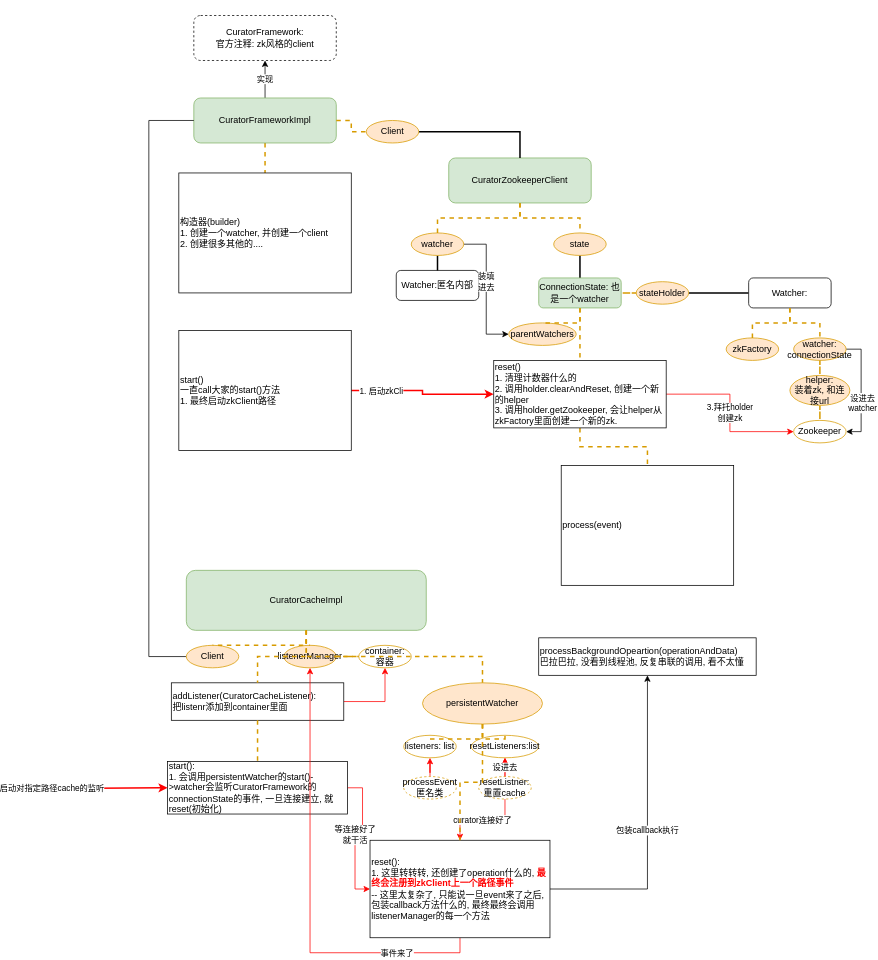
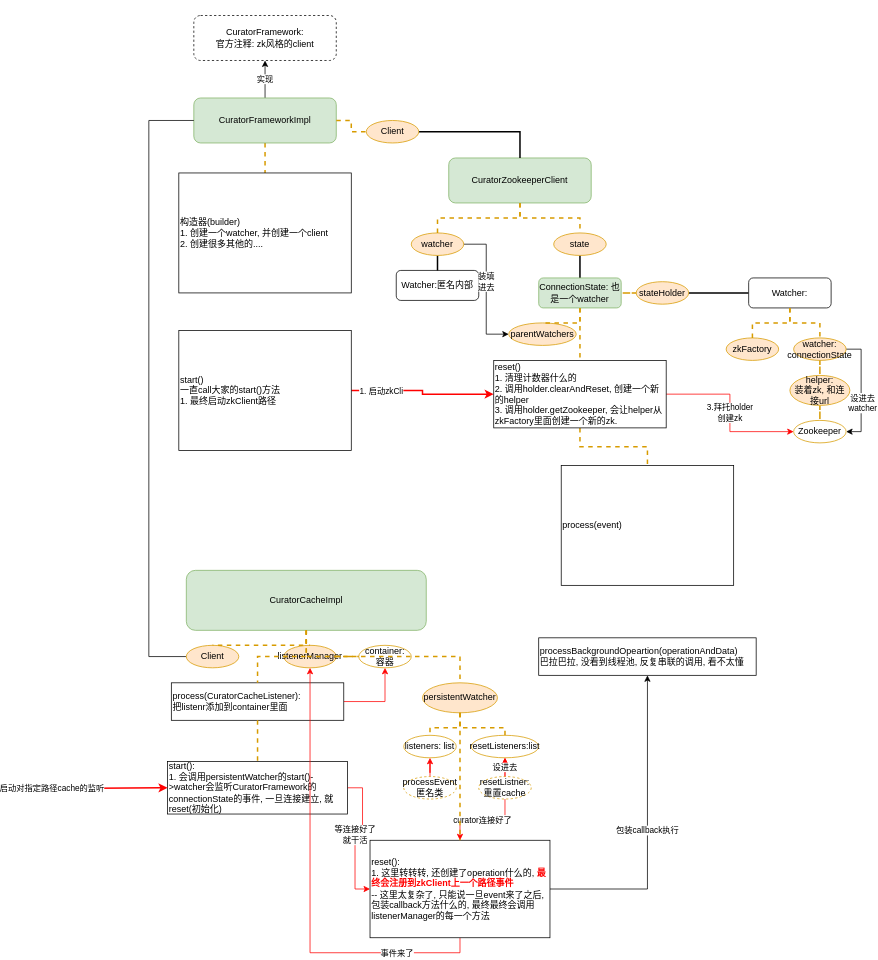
(255, 702) -> (246, 702)
(483, 704) -> (460, 698)
